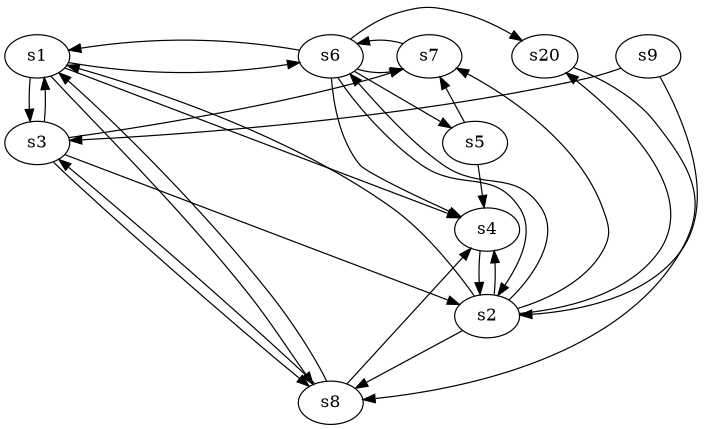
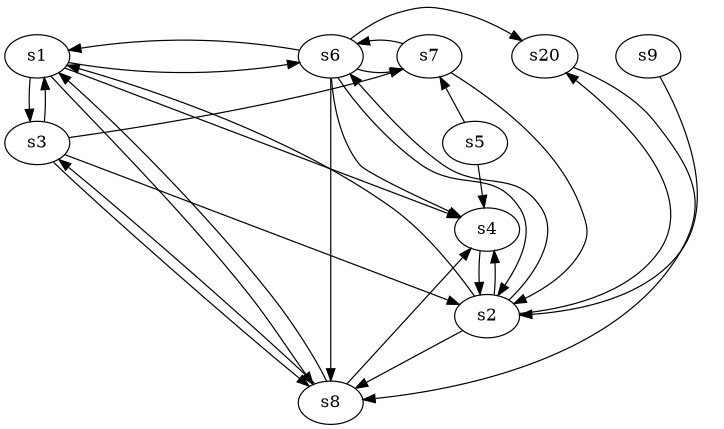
(398, 97) -> (331, 223)
(353, 117) -> none
(593, 188) -> (565, 176)
